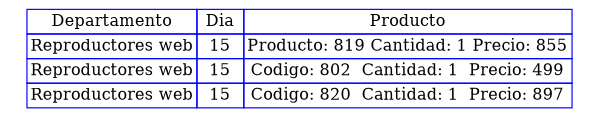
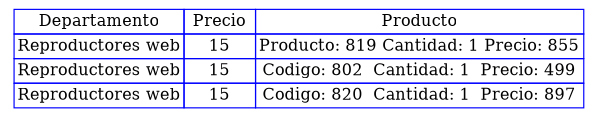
(220, 21) -> (220, 21)
